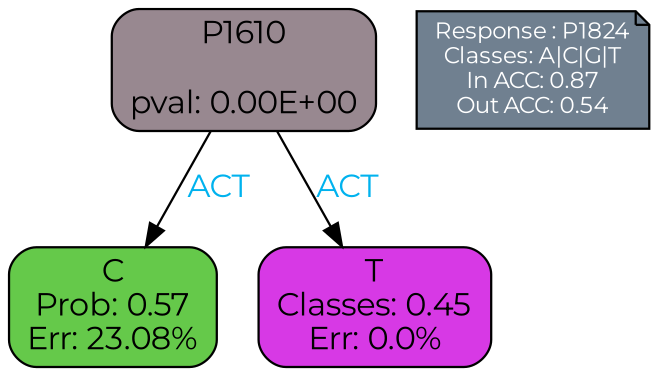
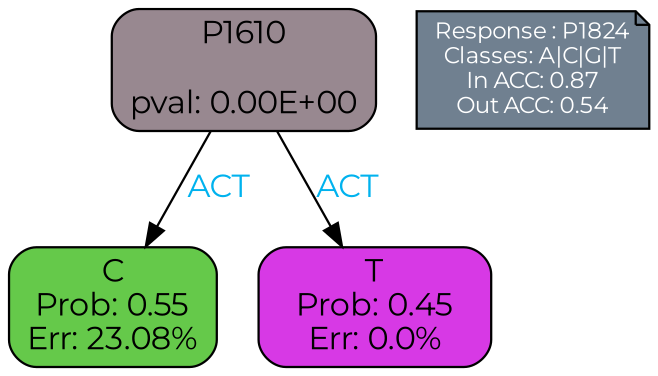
(113, 307) -> (113, 307)
(375, 307) -> (375, 307)
